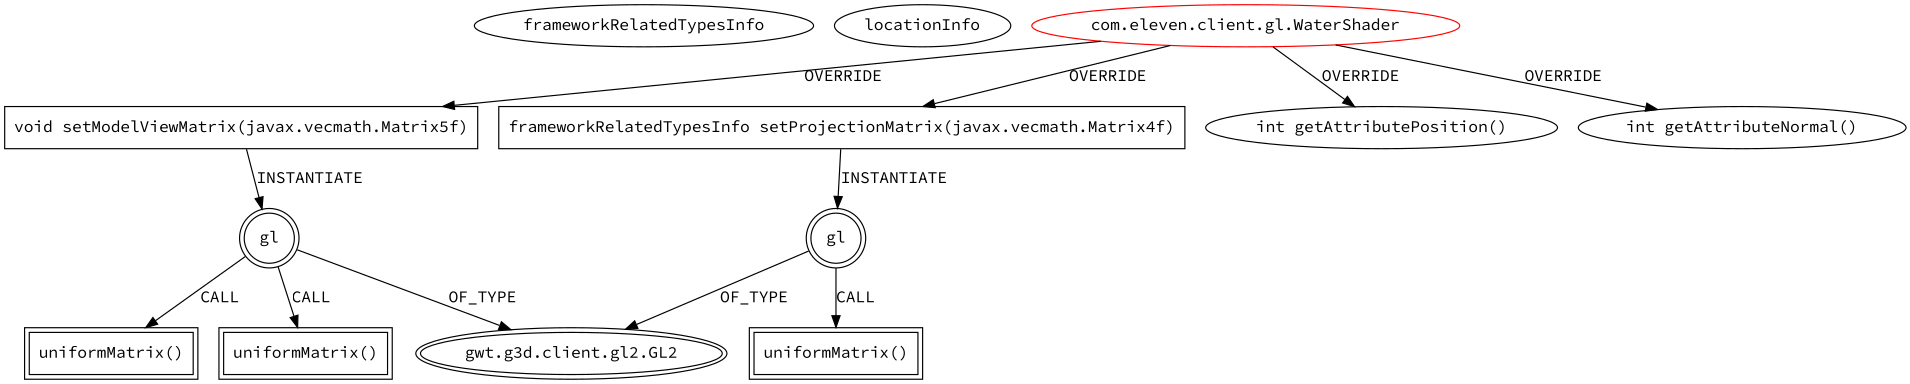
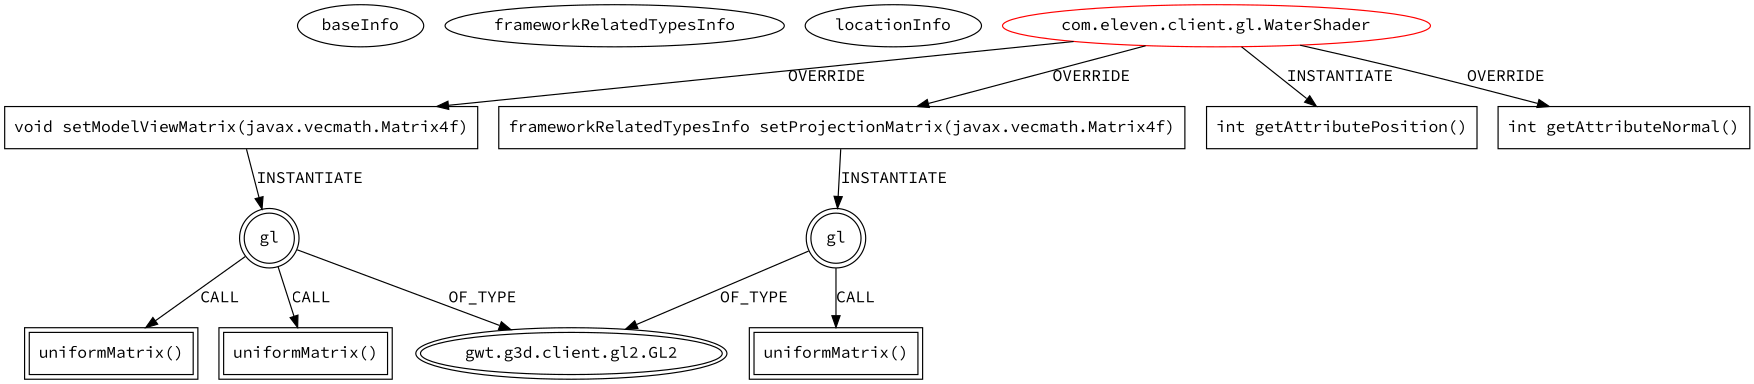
none -> (361, 26)
(1361, 77) -> (1340, 77)
(241, 128) -> (241, 128)
(1382, 128) -> (1342, 128)
(1742, 128) -> (1624, 128)
